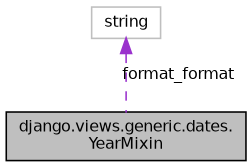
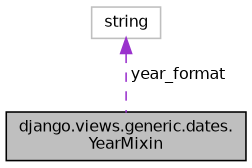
(176, 75) -> (176, 75)
